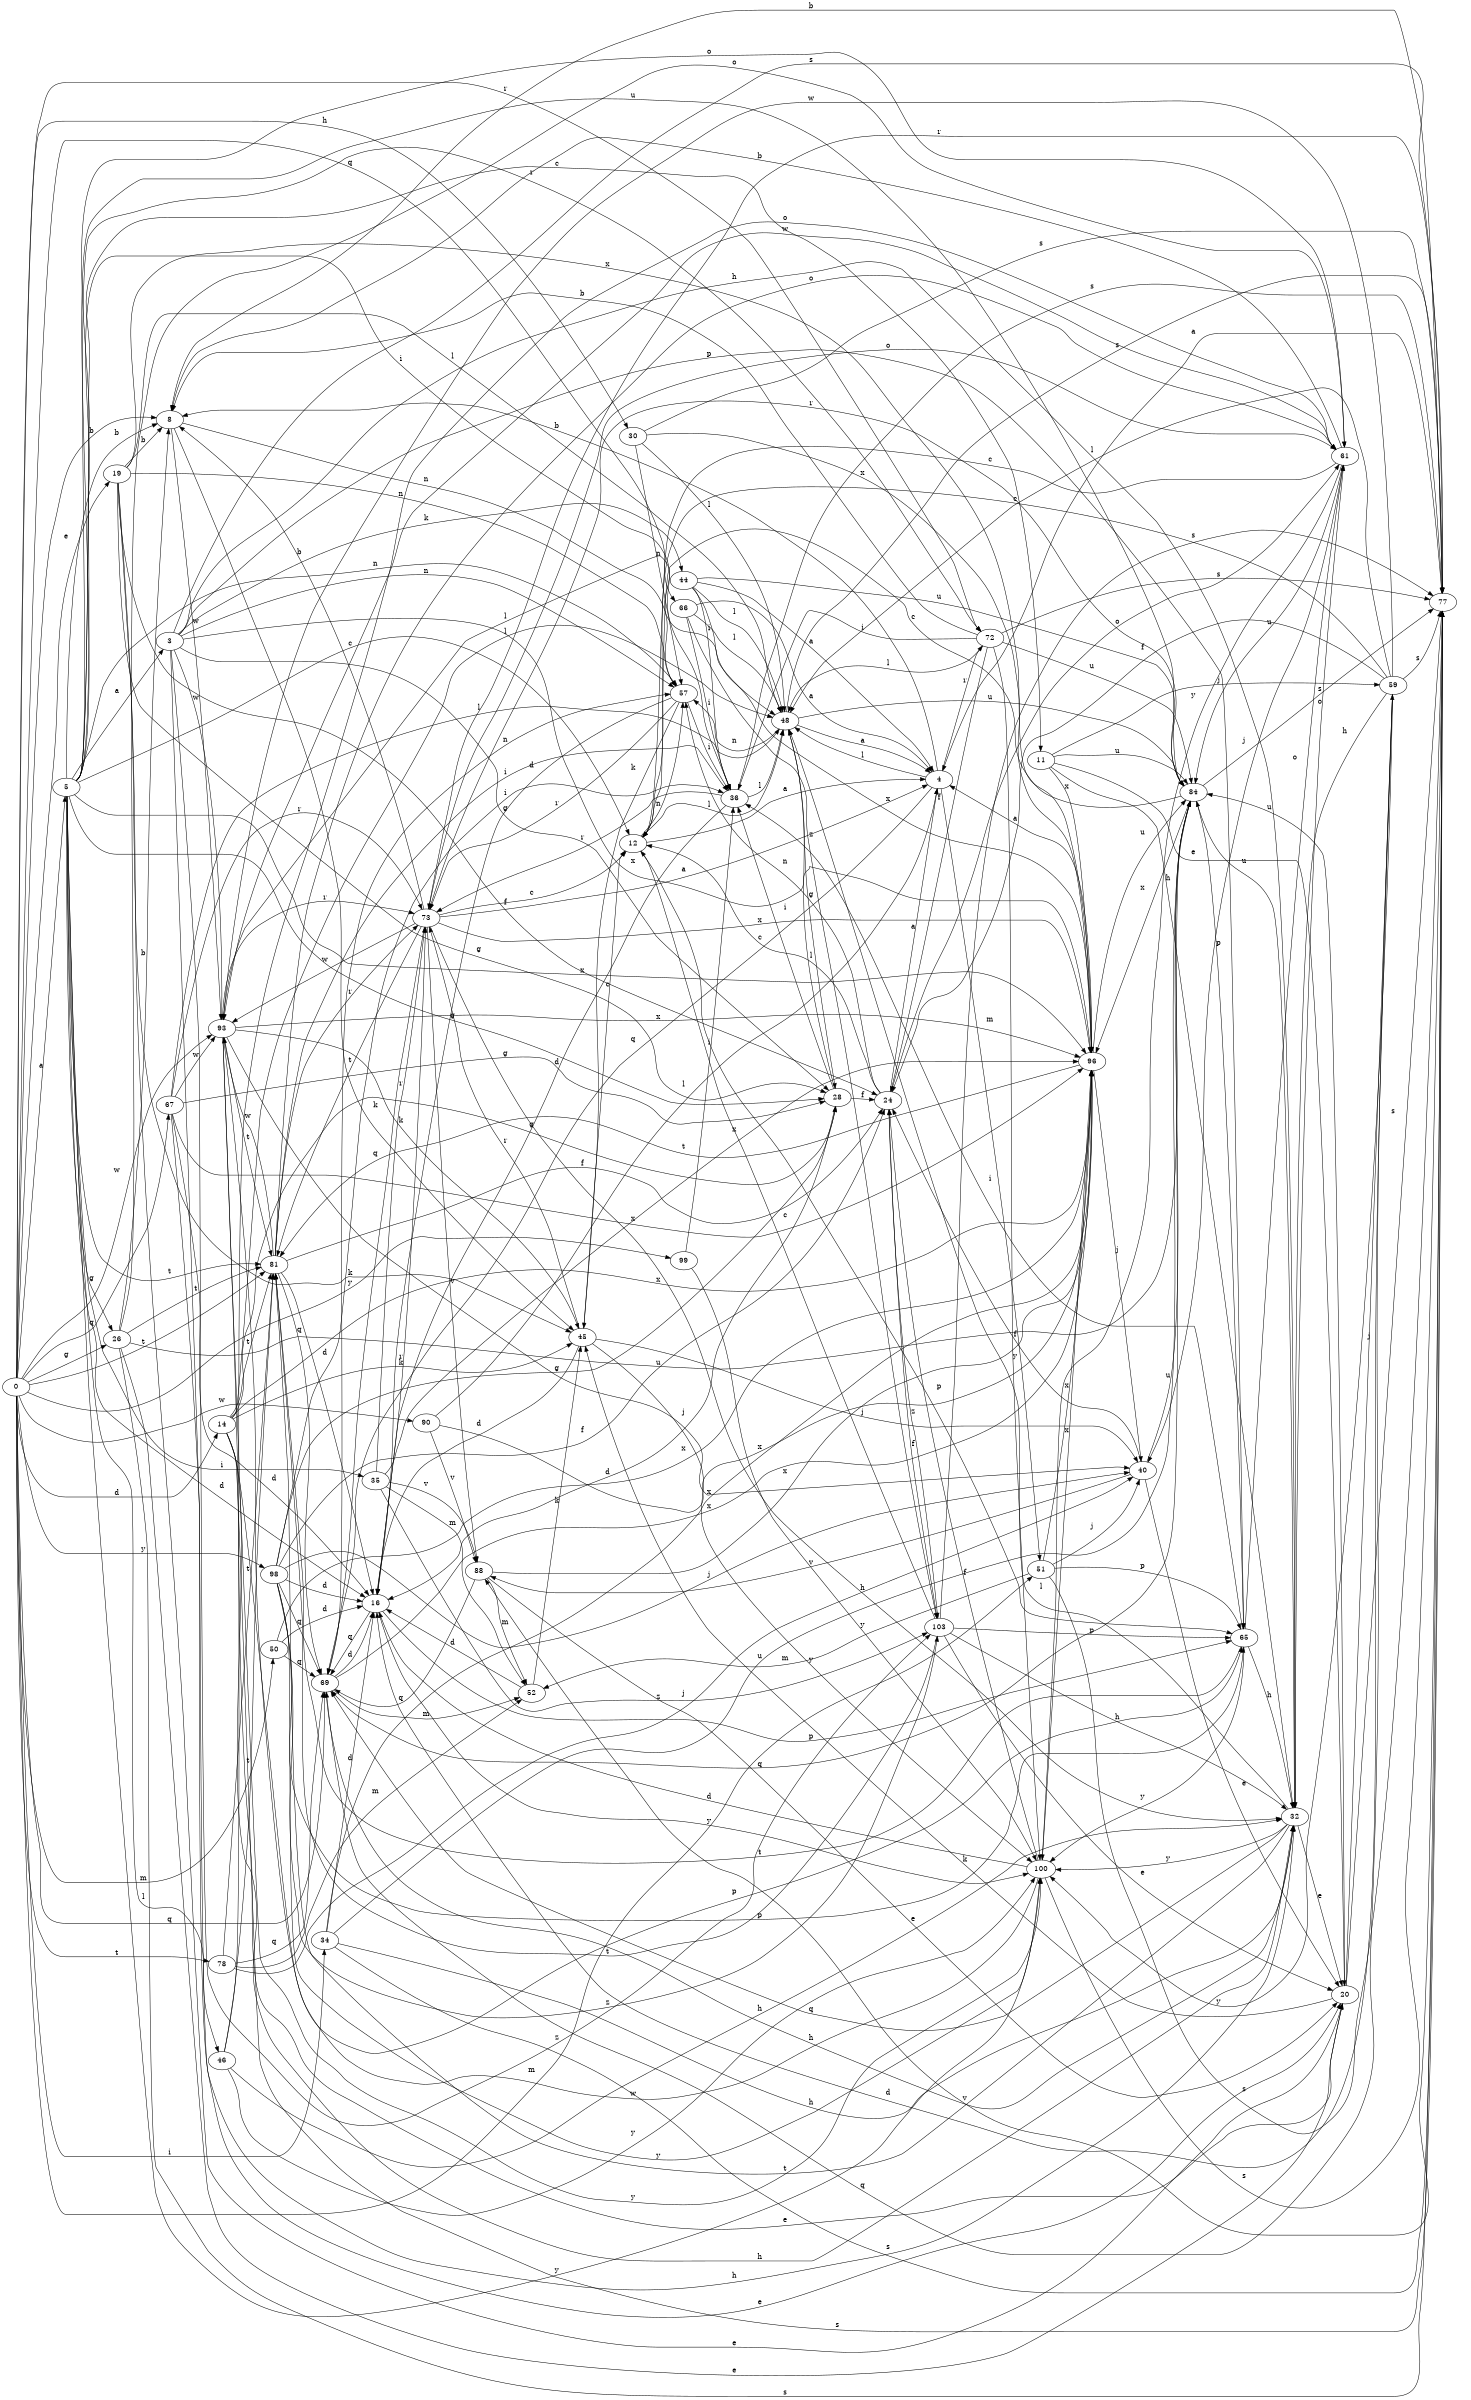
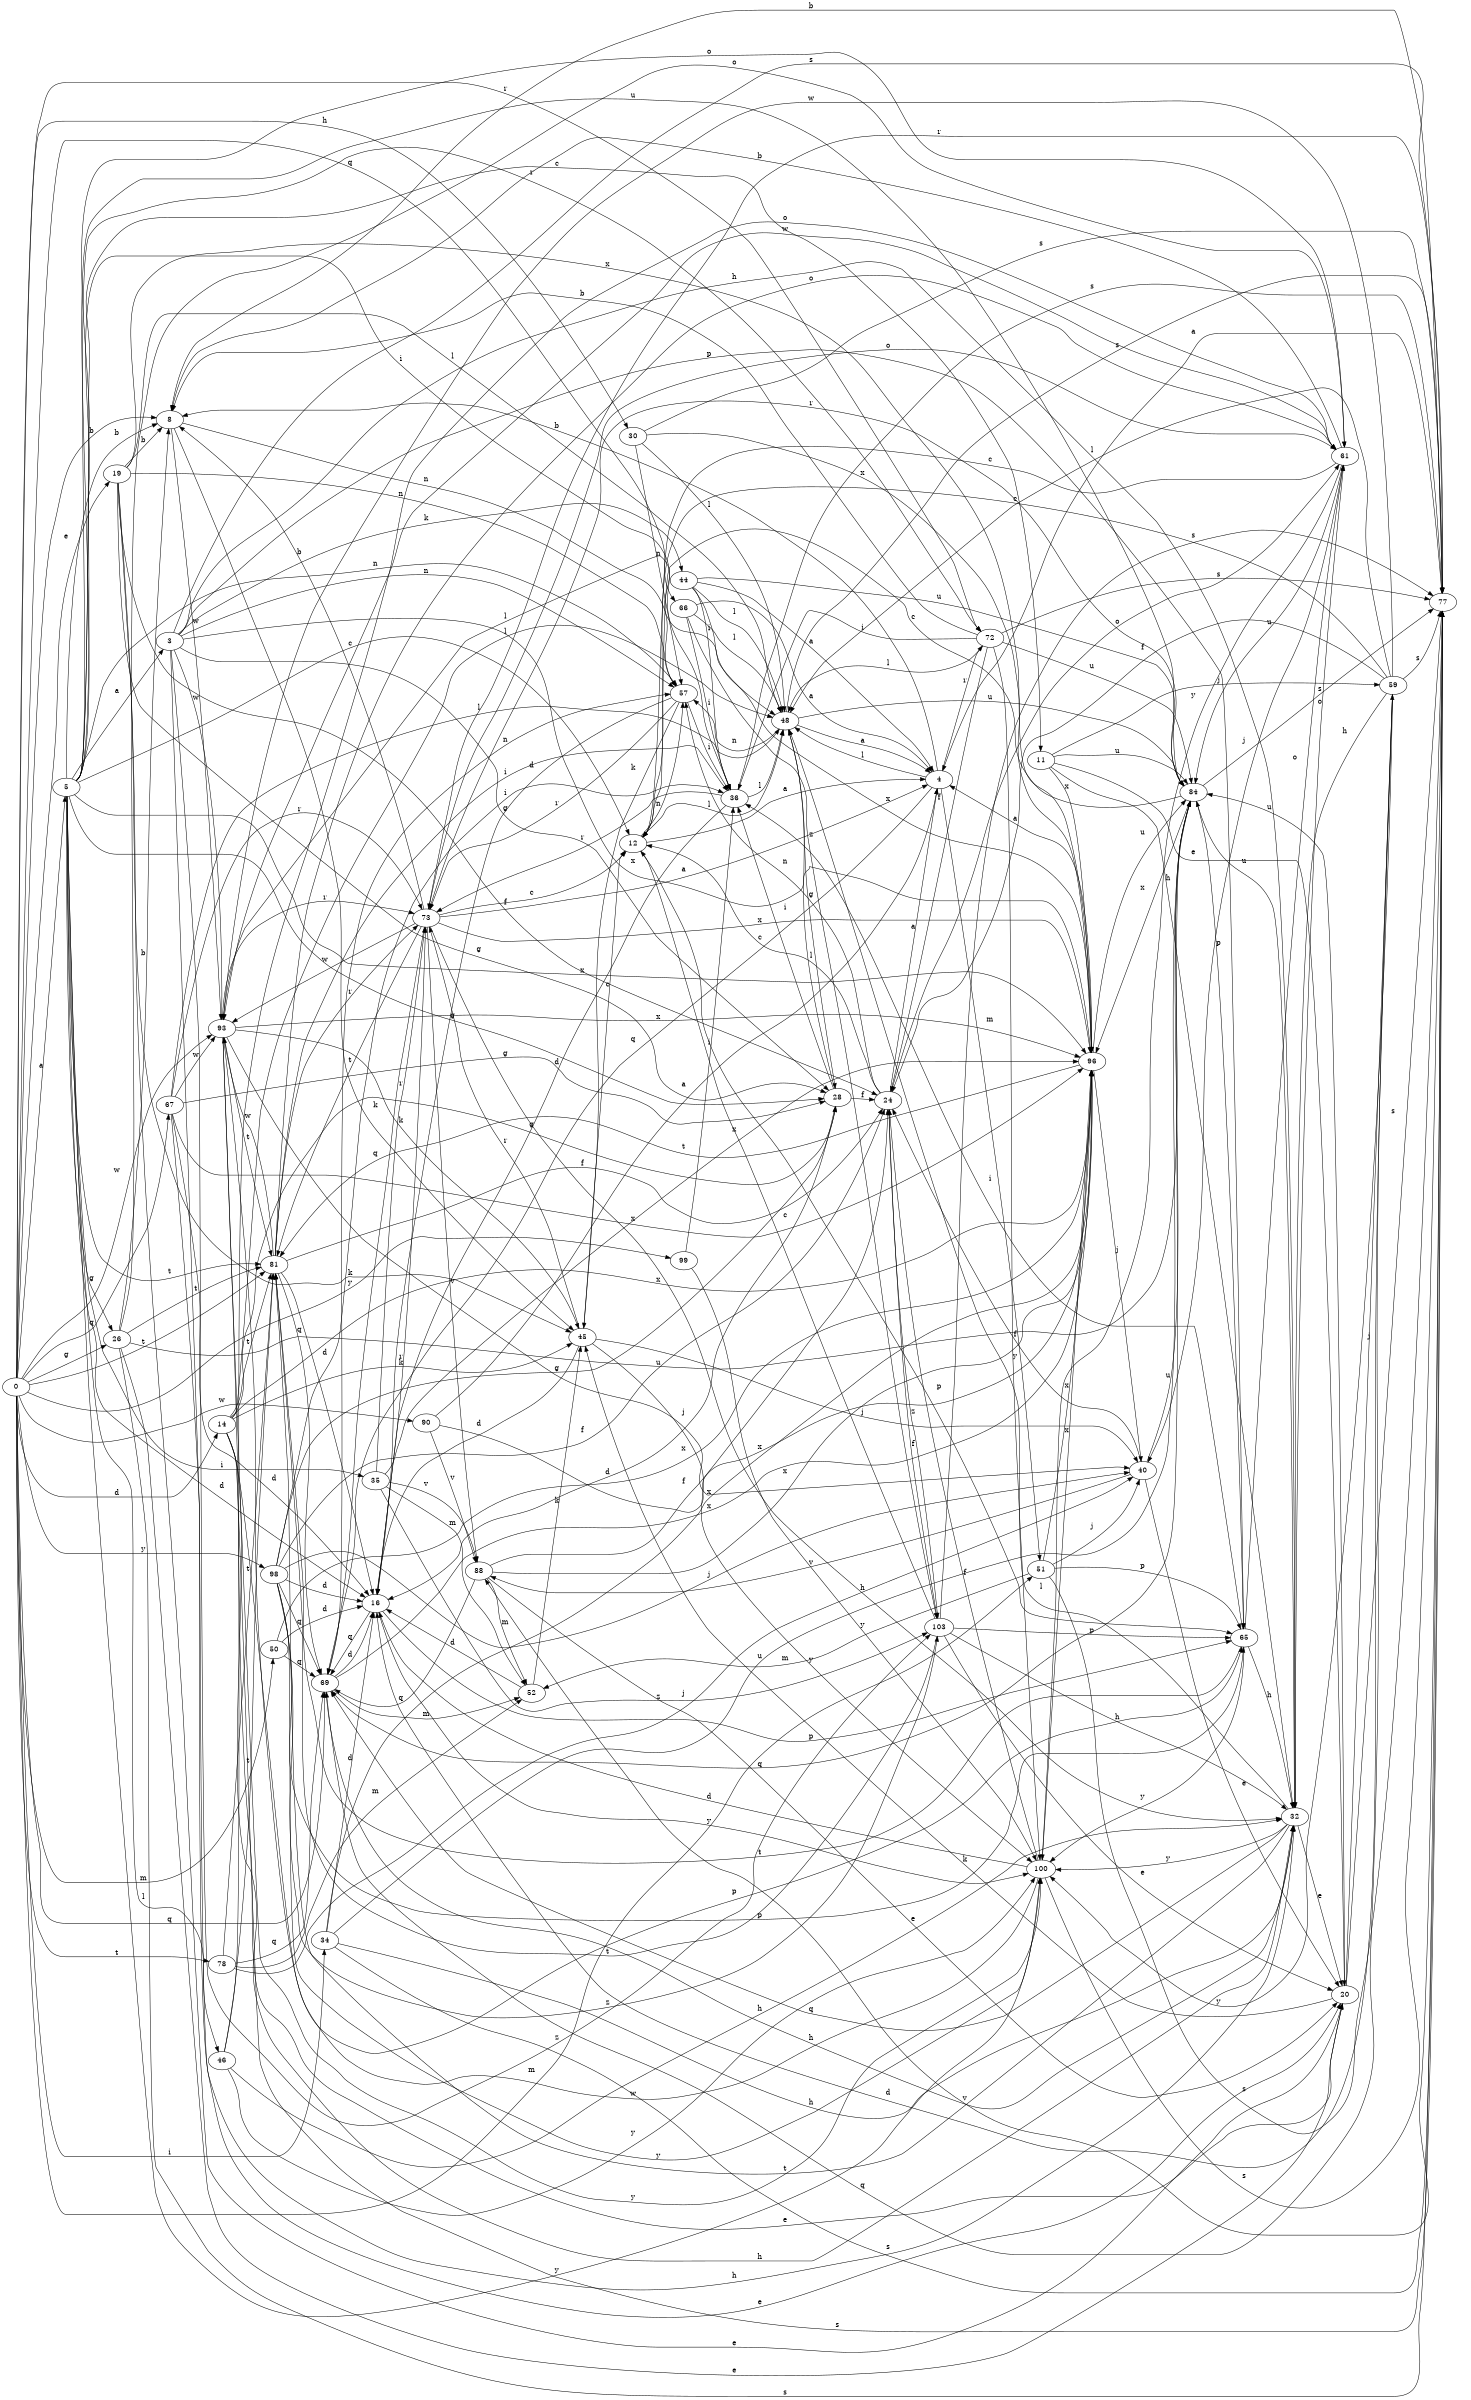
(684, 1085) -> (684, 1085)
none -> (756, 1411)
